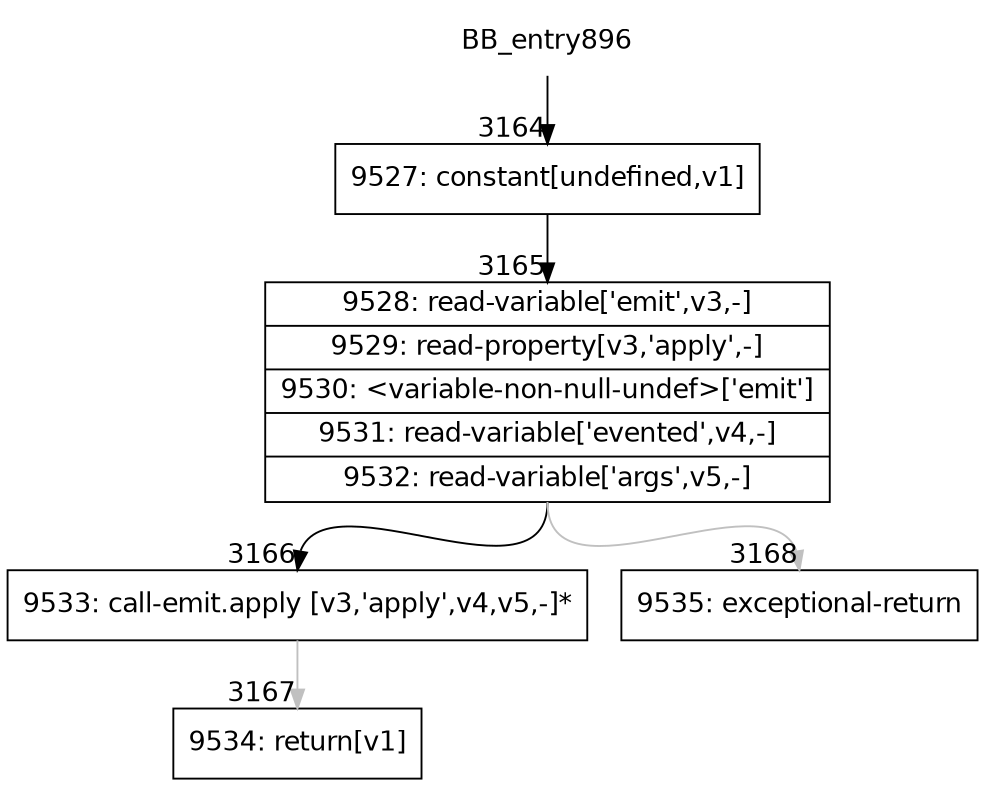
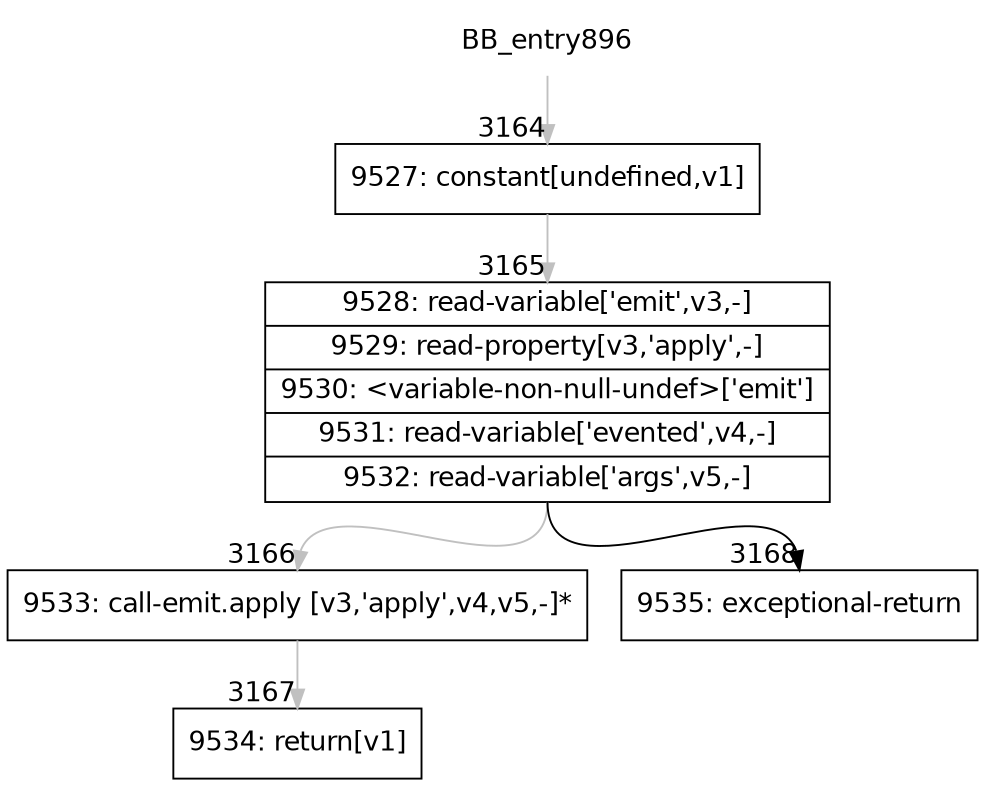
(547, 100) -> (547, 100)
(547, 239) -> (547, 239)
(432, 538) -> (432, 538)
(664, 538) -> (664, 538)
